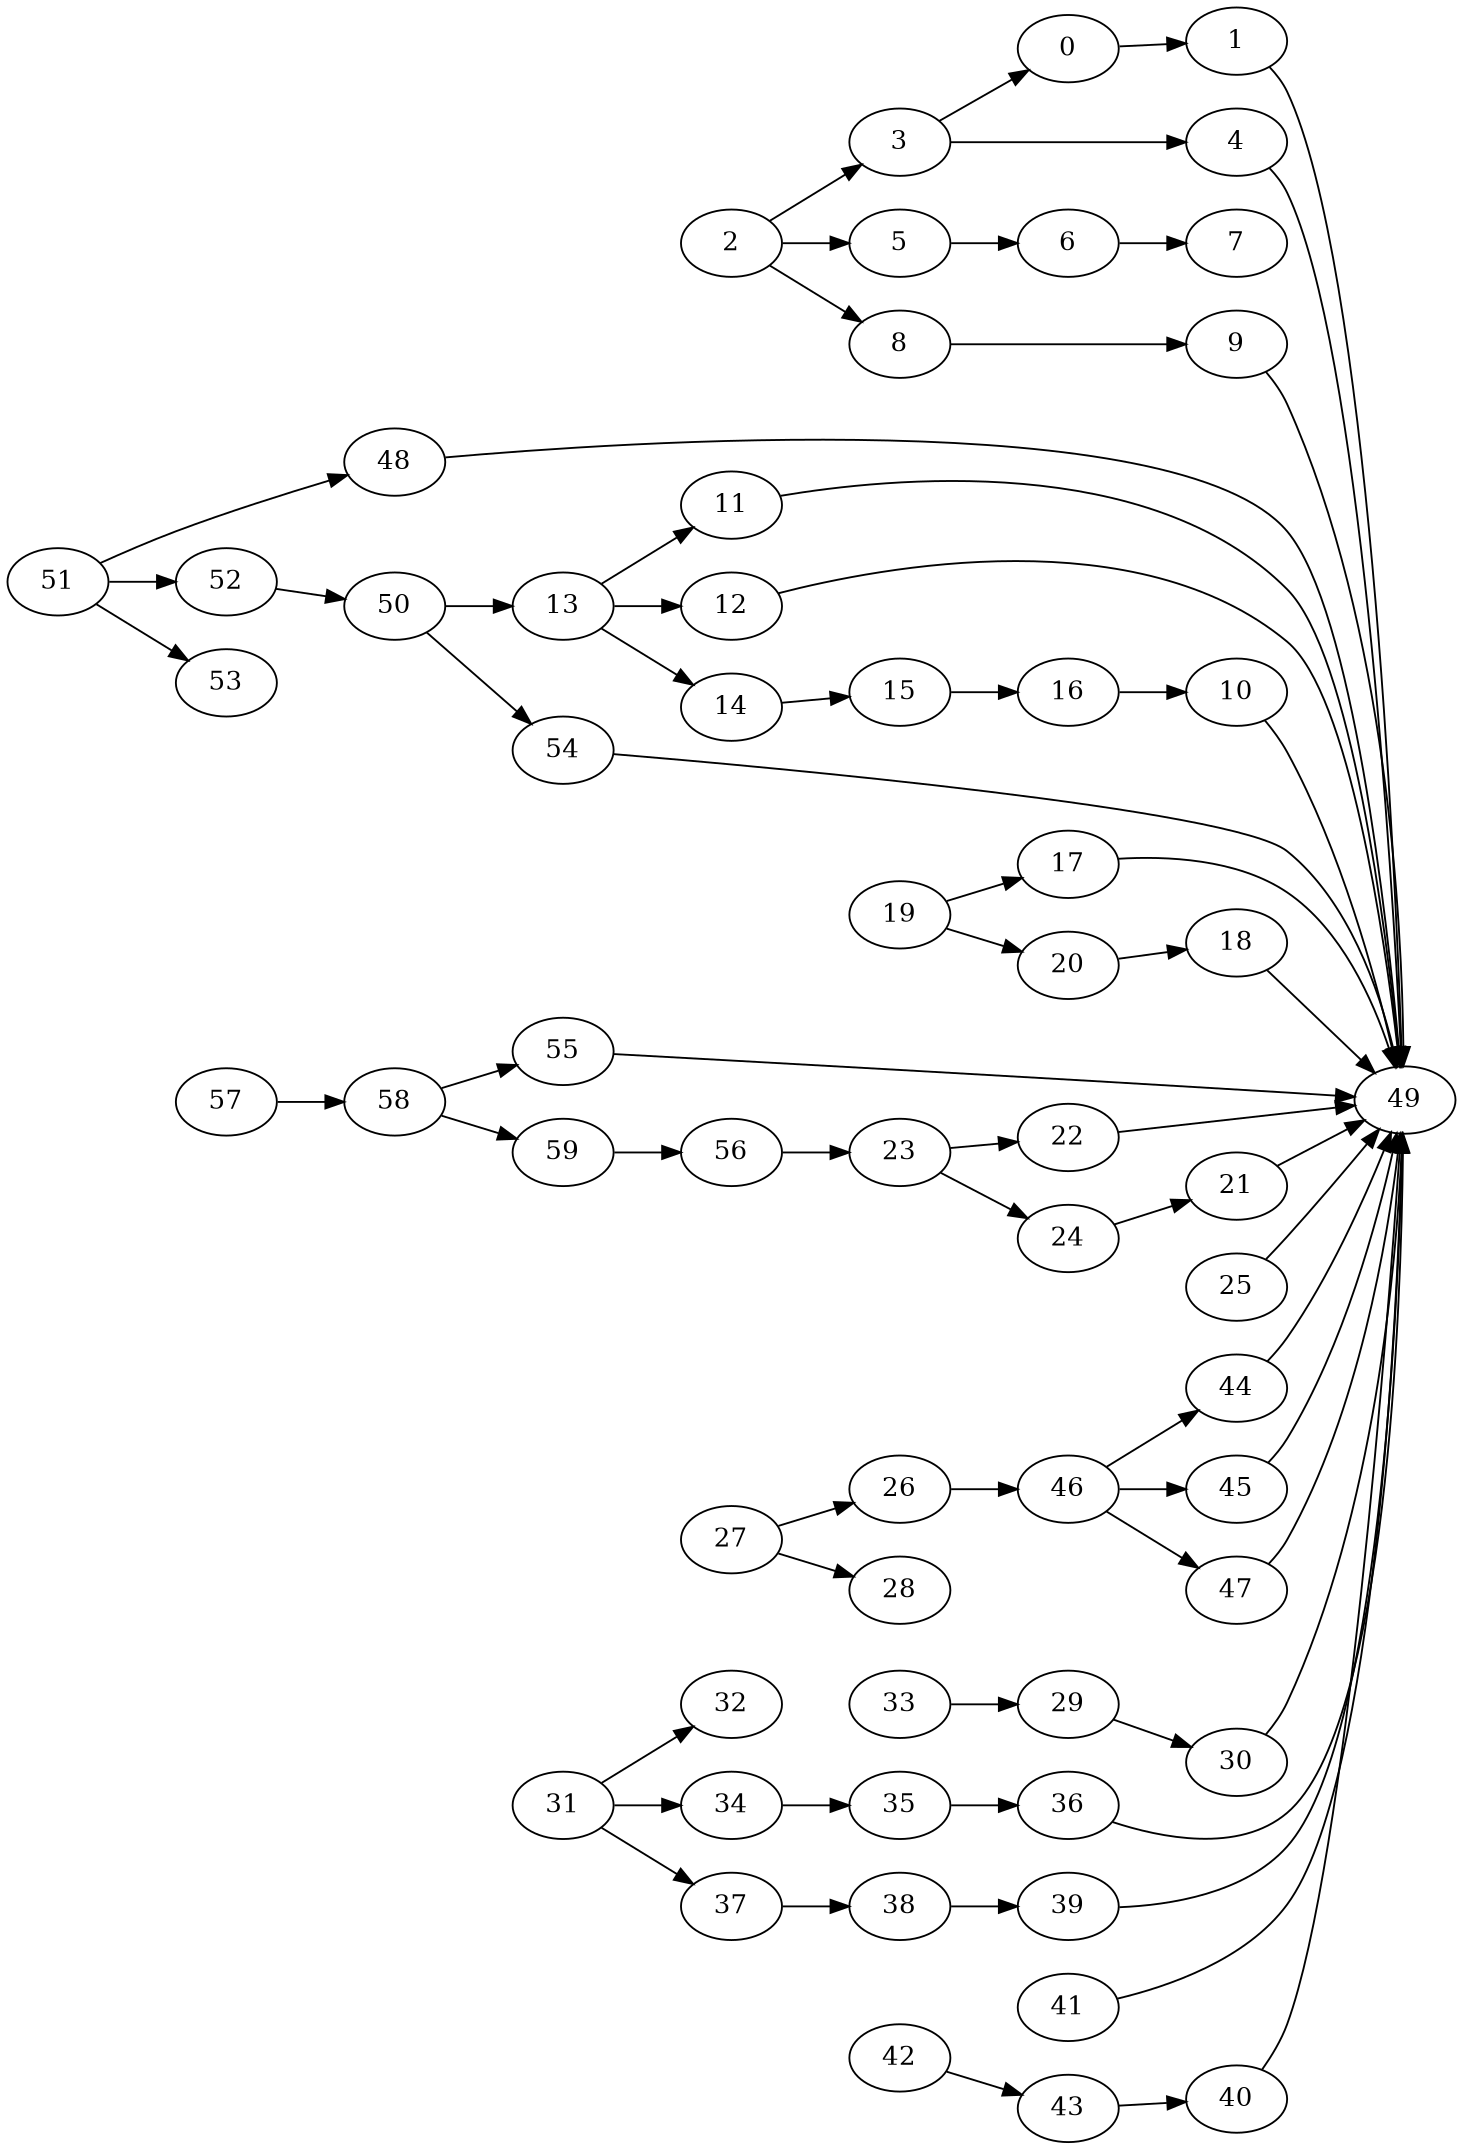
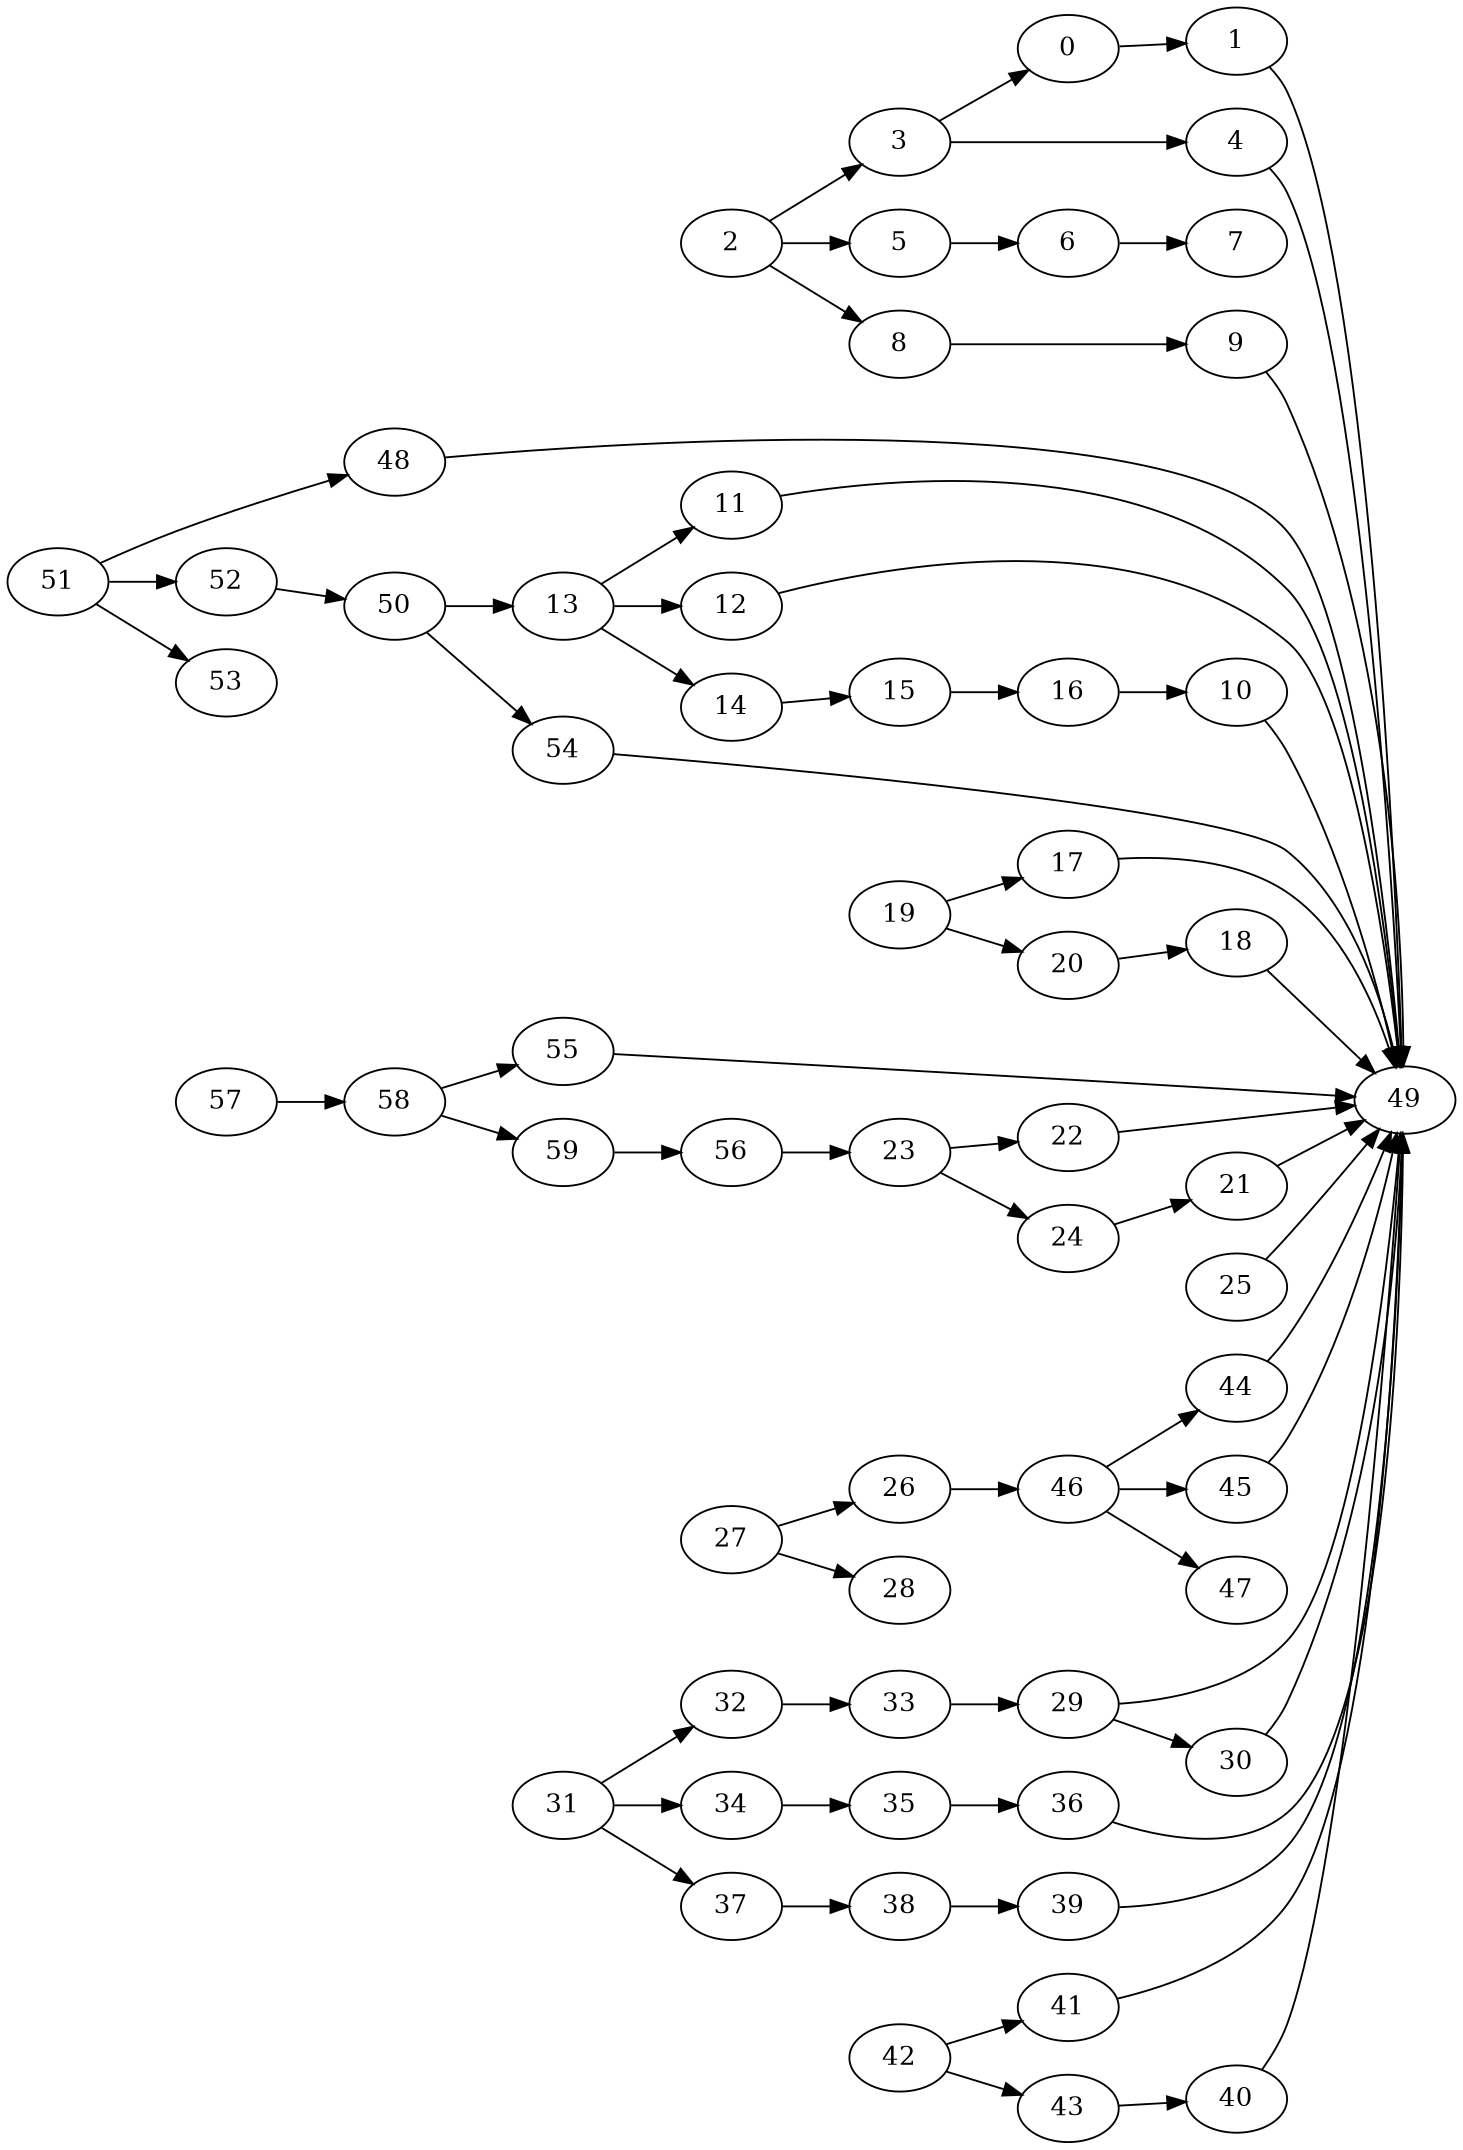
(1356, 1366) -> (1322, 1575)
none -> (807, 1704)
none -> (975, 2035)
